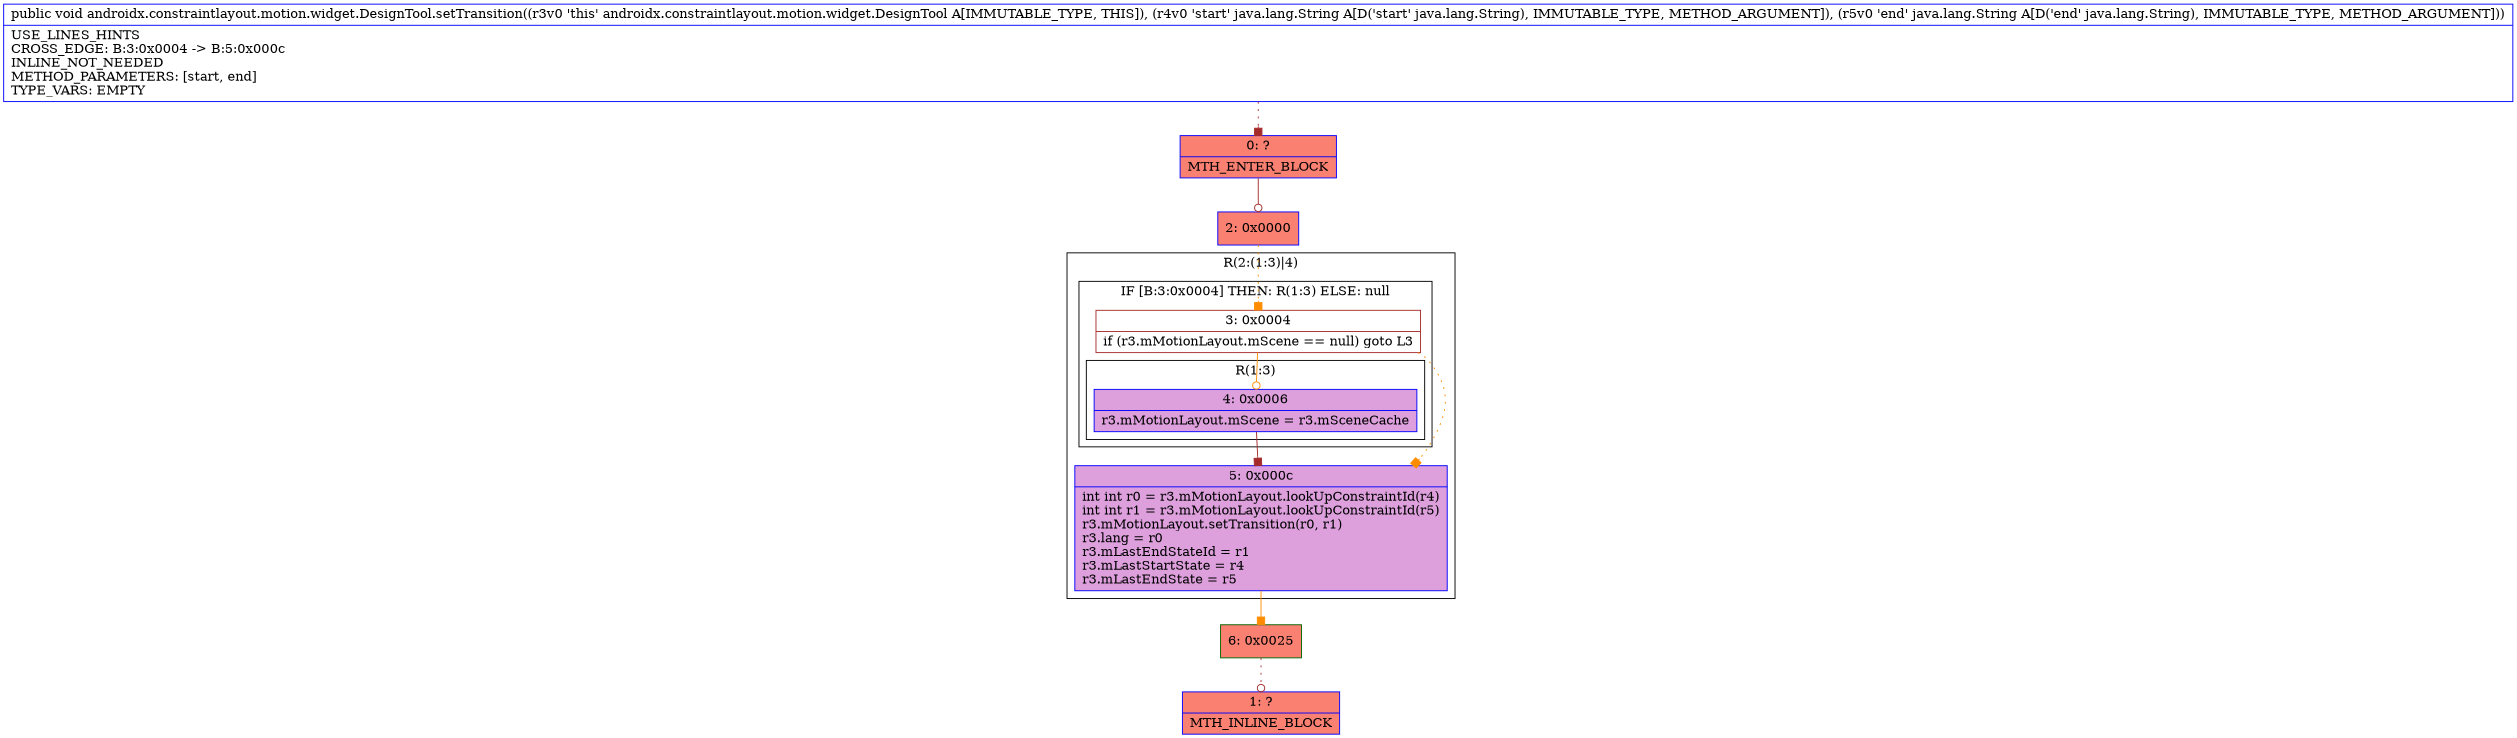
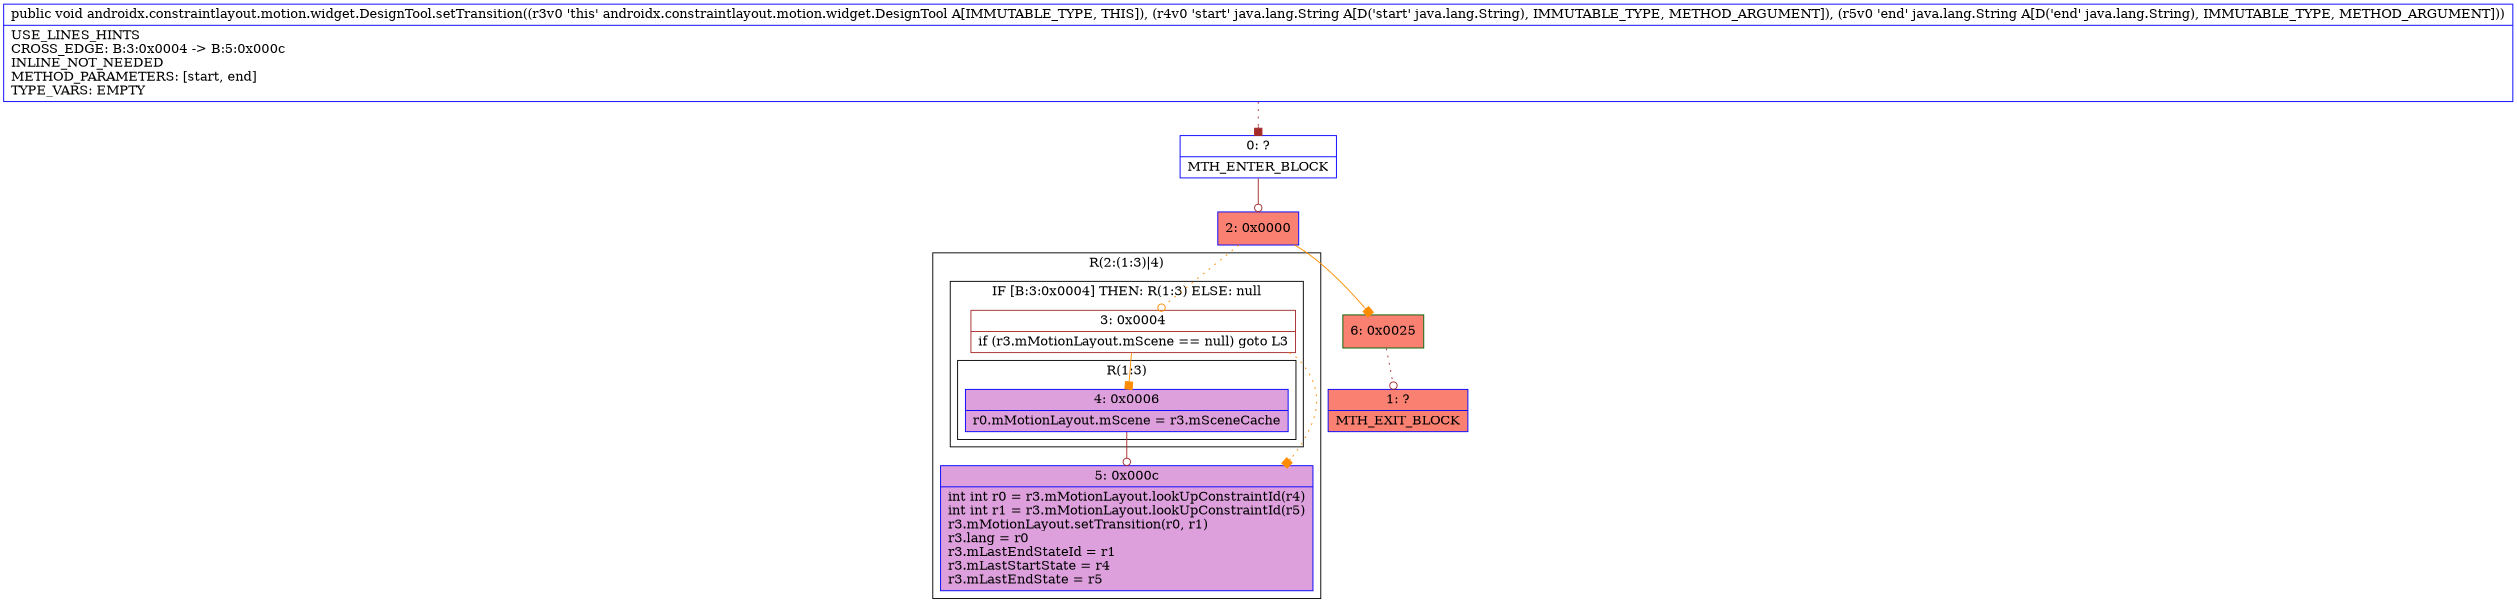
(1258, 157) -> (1258, 157)
(1258, 273) -> (1202, 275)
(1257, 367) -> (1130, 366)
(1256, 421) -> (1127, 421)
(1257, 444) -> (1127, 445)
(1261, 604) -> (1332, 273)
(1261, 723) -> (1398, 421)
